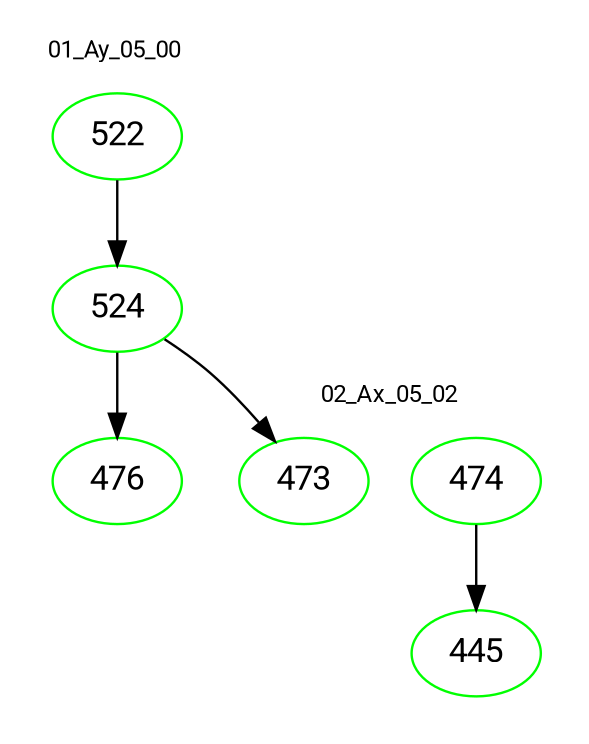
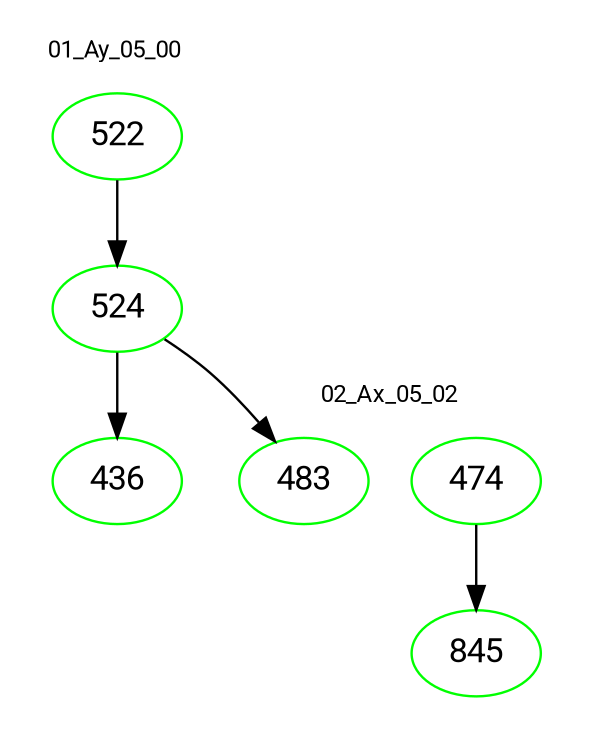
(117, 481) -> (117, 481)
(304, 481) -> (304, 481)
(476, 653) -> (476, 653)
